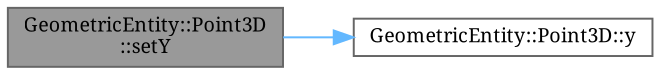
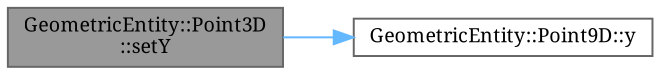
(503, 37) -> (503, 37)
